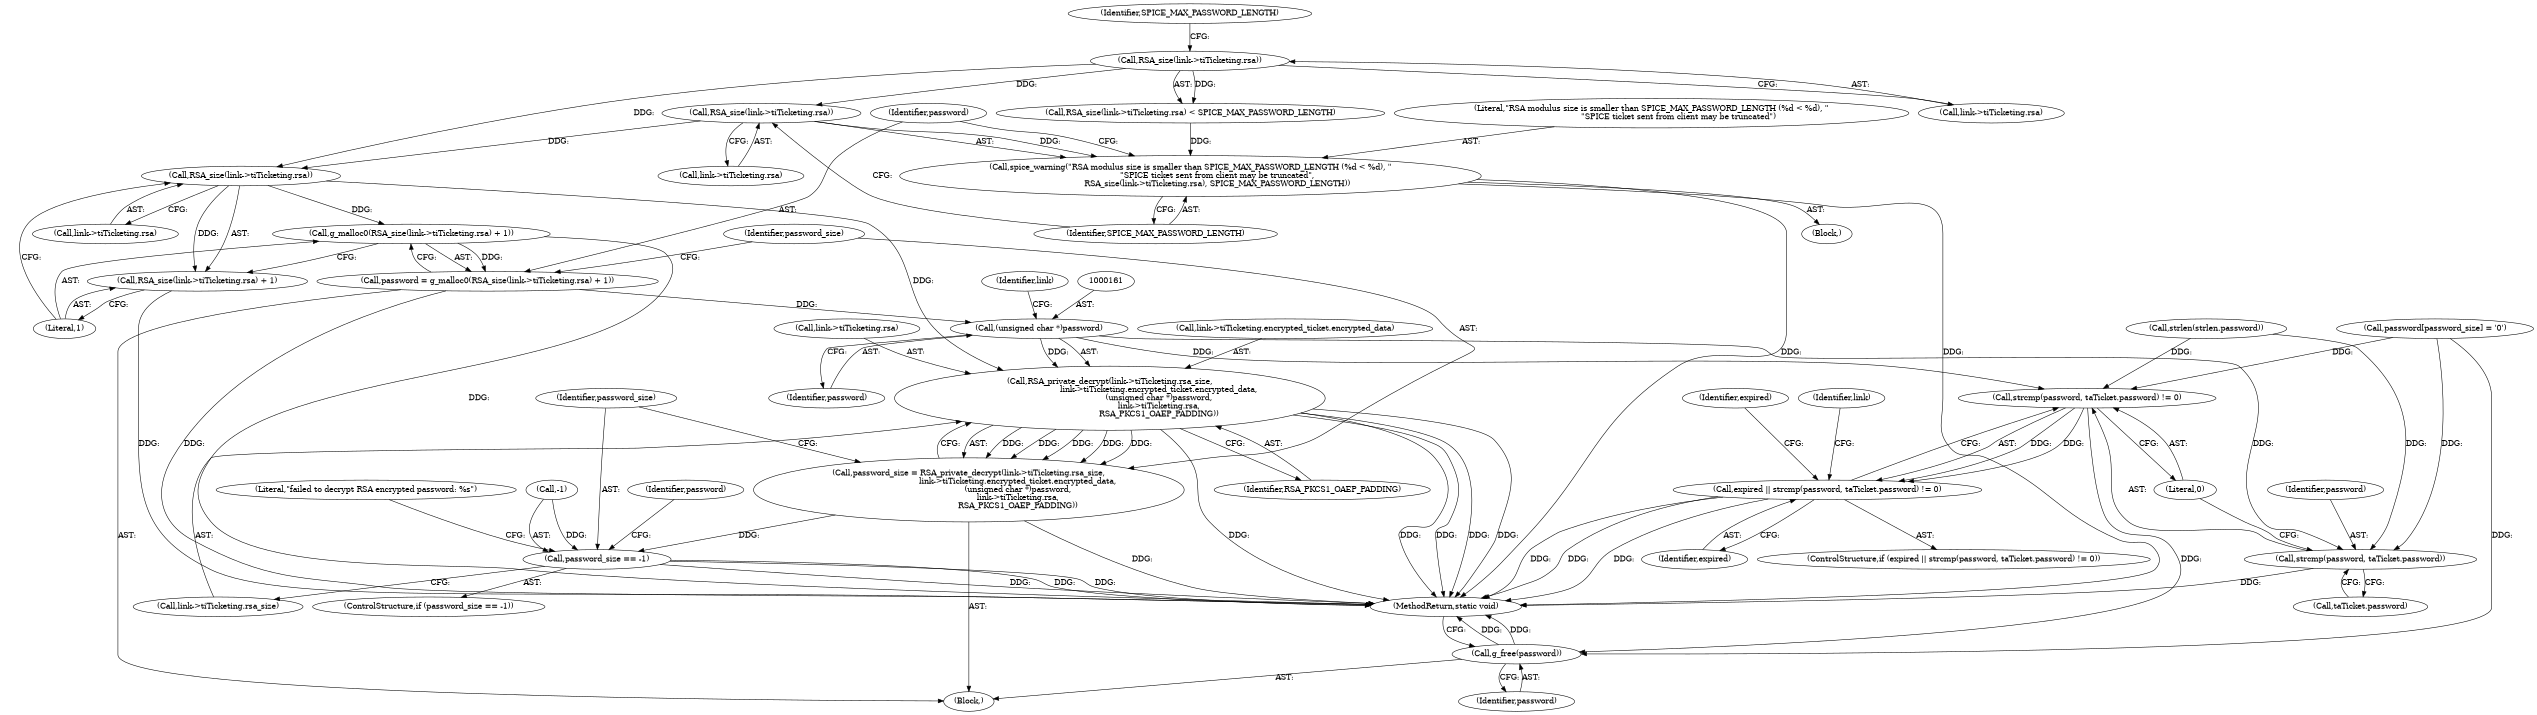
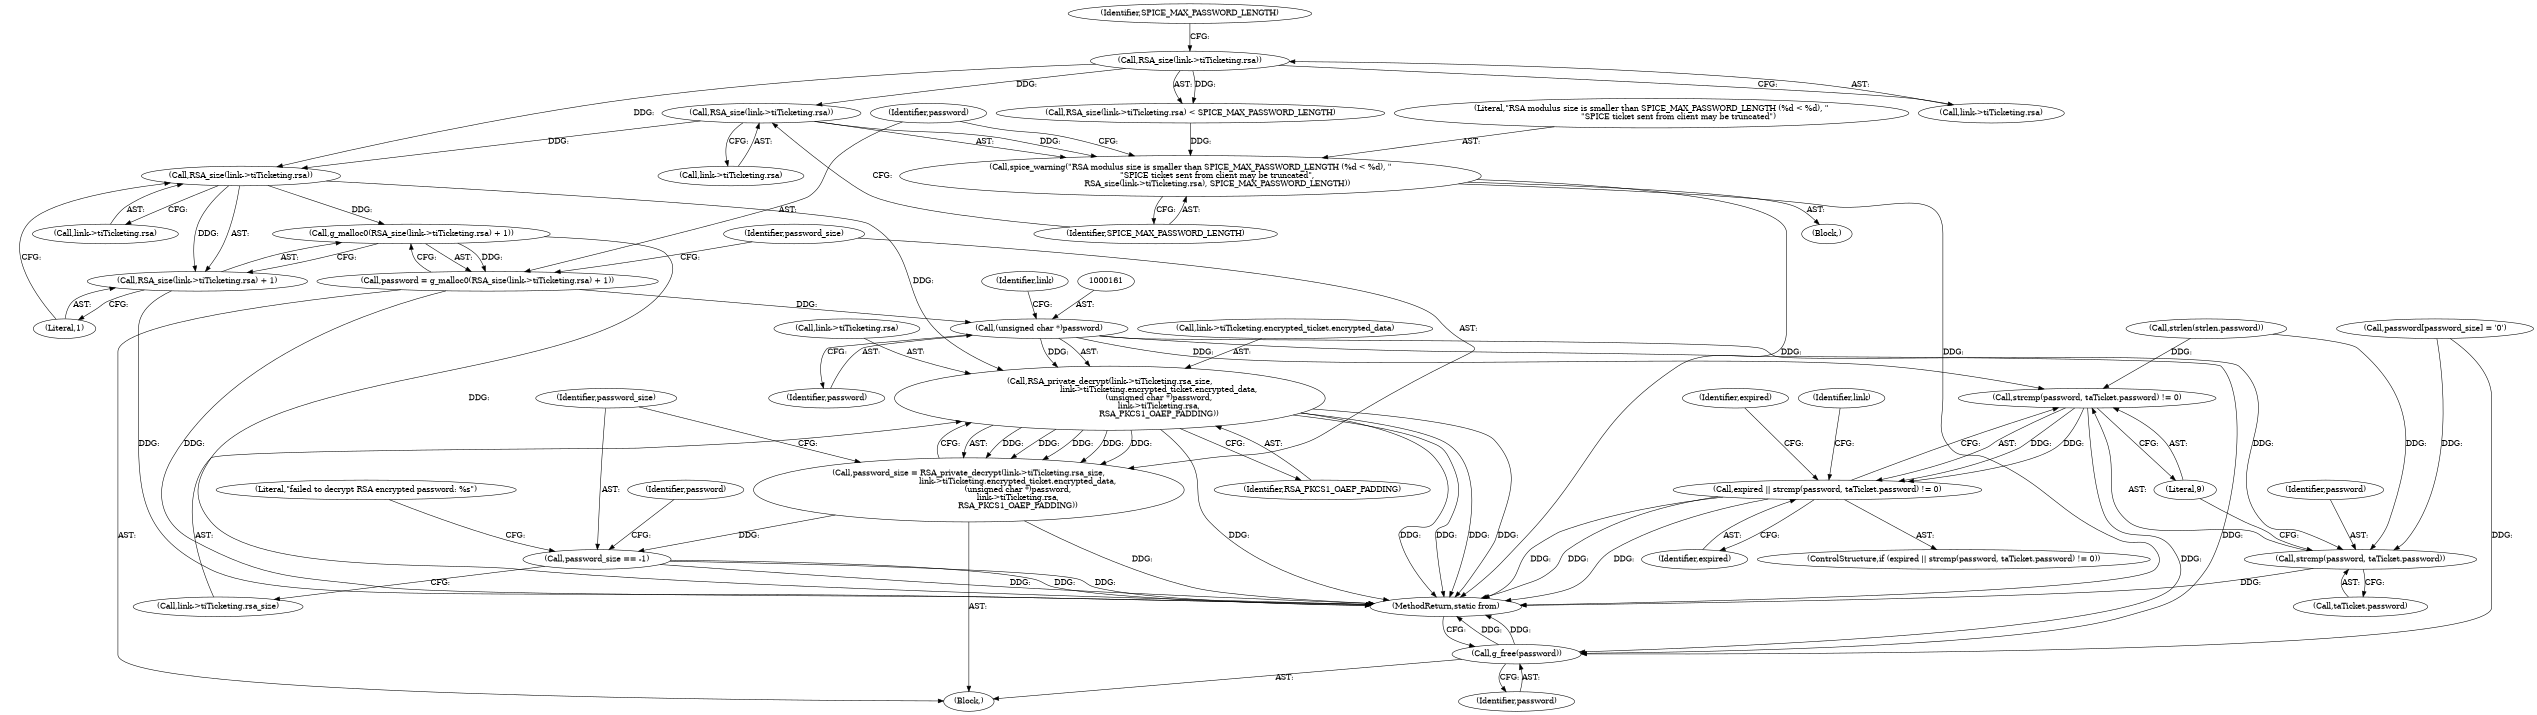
(162, 255) -> (278, 254)
(2265, 363) -> none
none -> (2227, 376)
(552, 490) -> none
(2185, 490) -> (2185, 490)
(2352, 583) -> (2352, 583)
(429, 607) -> none
(1446, 607) -> (1446, 607)
